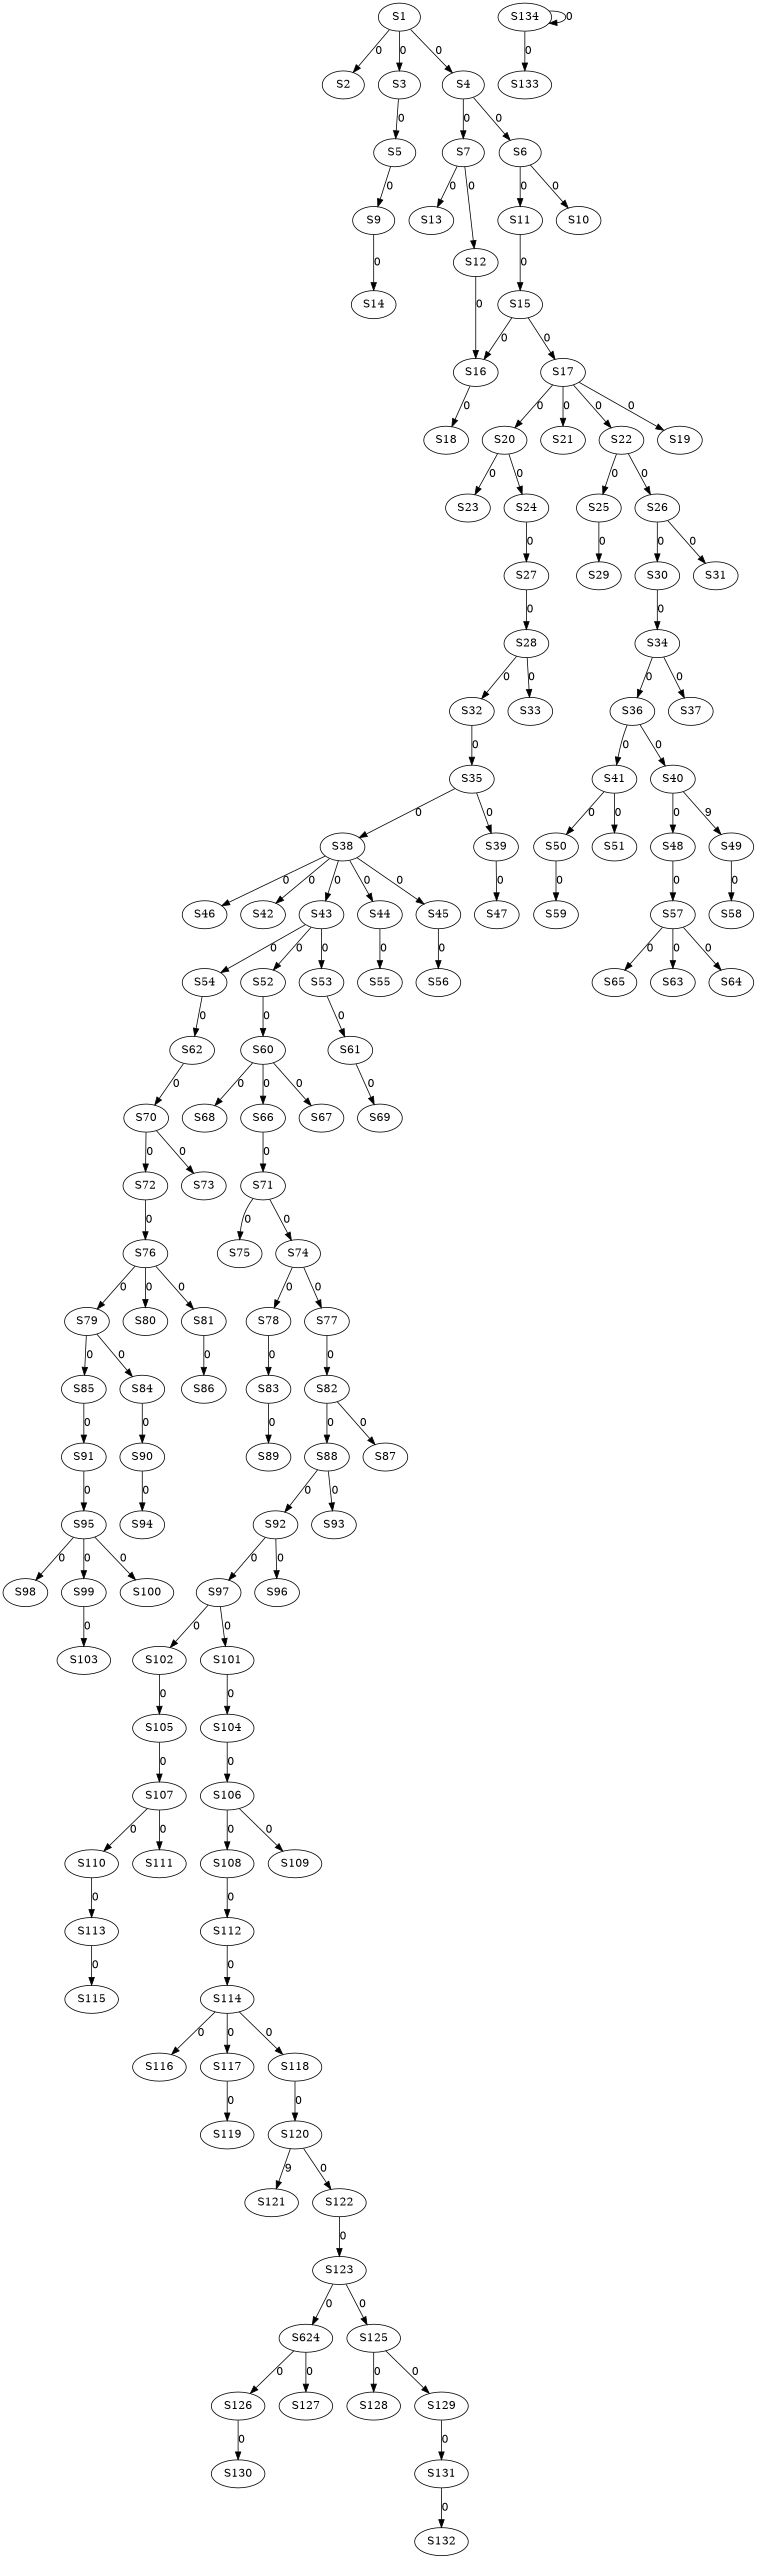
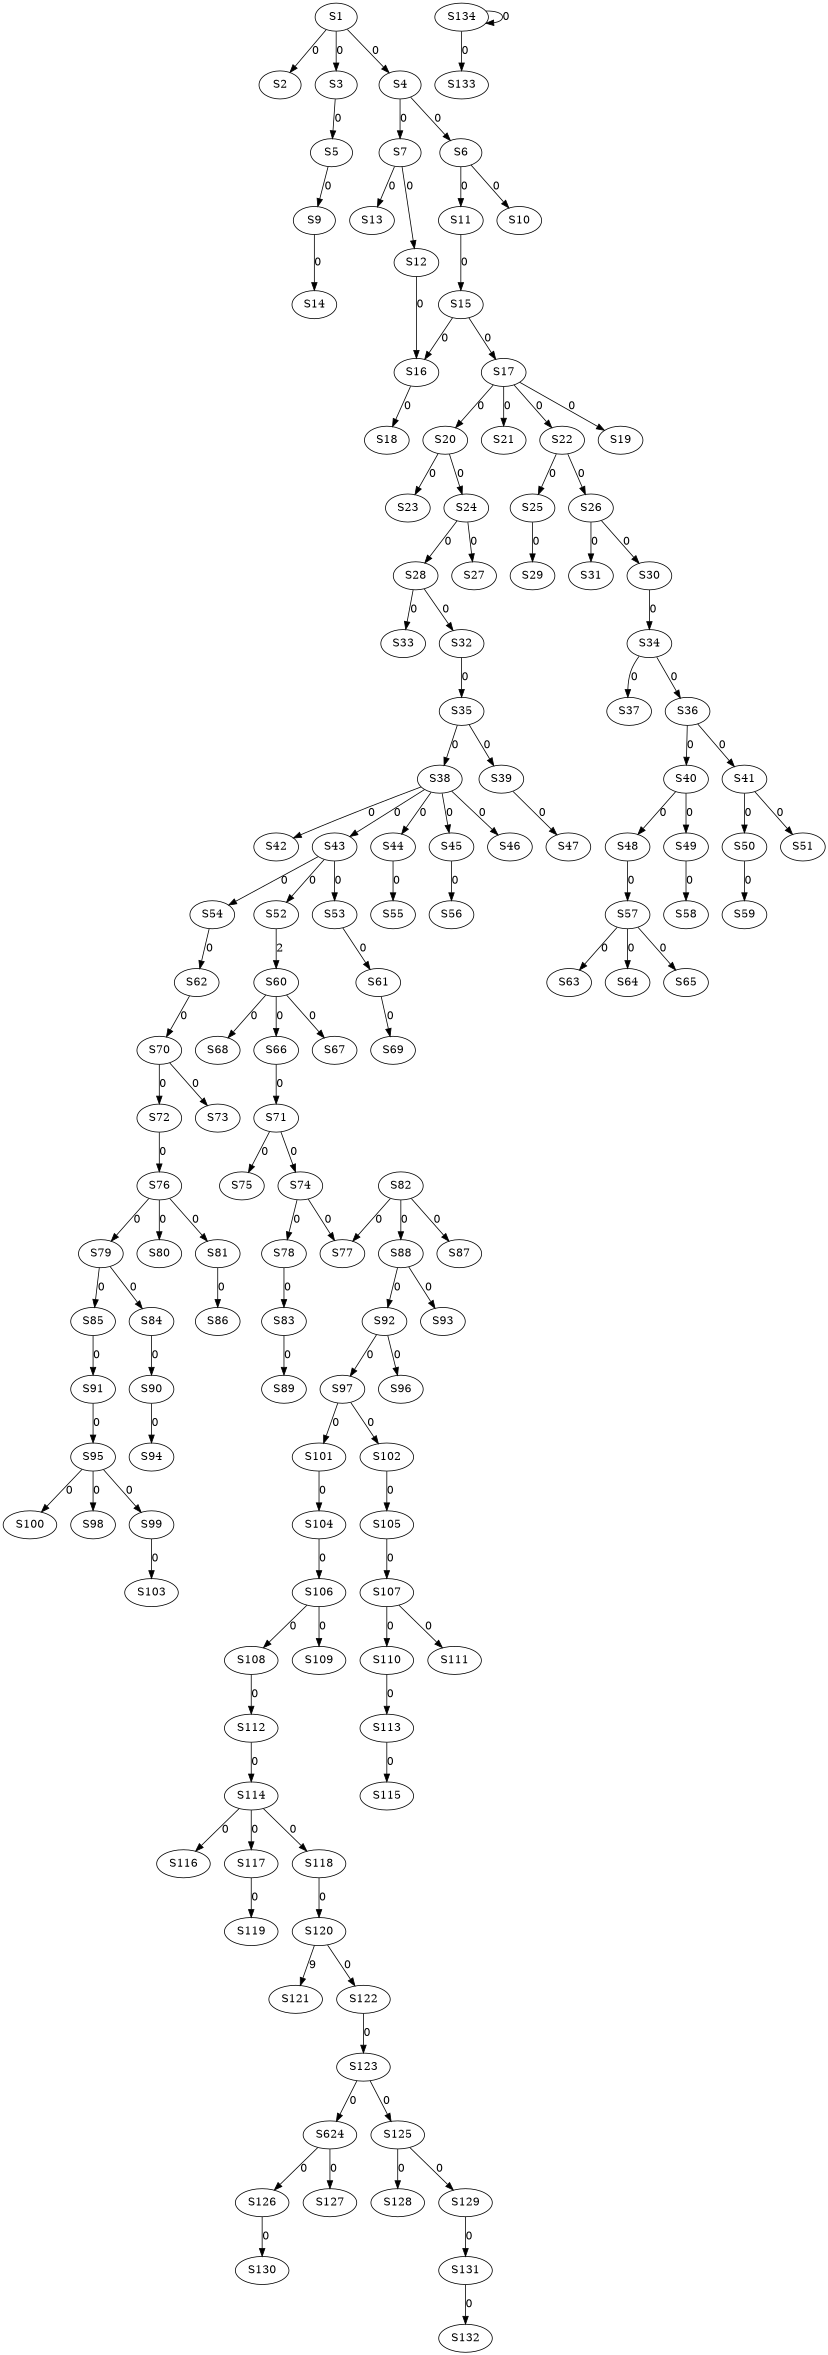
(526, 606) -> (443, 539)
(709, 813) -> (690, 813)
(267, 1016) -> (280, 949)
(327, 1351) -> (374, 1217)
